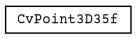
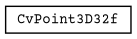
(68, 20) -> (68, 20)
